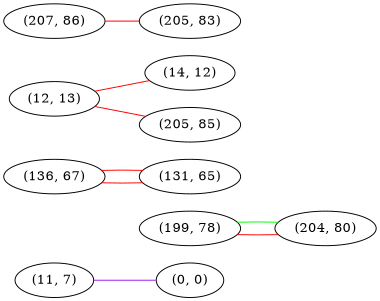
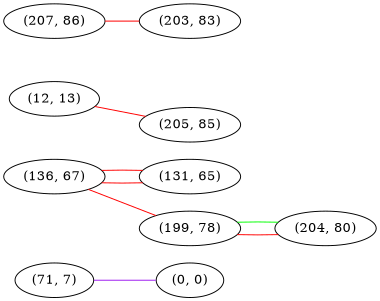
(190, 21) -> (190, 21)
(190, 73) -> none
none -> (122, 202)
(54, 280) -> (54, 280)
